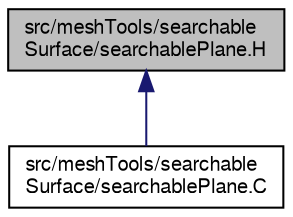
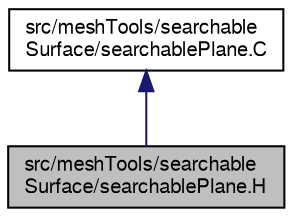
(146, 119) -> (146, 119)
